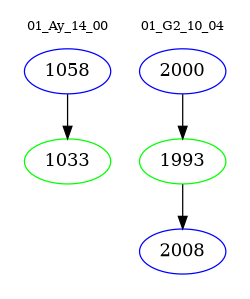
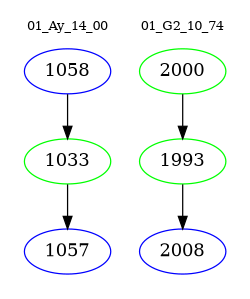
(183, 27) -> (183, 27)
(183, 71) -> (183, 71)
none -> (68, 252)
